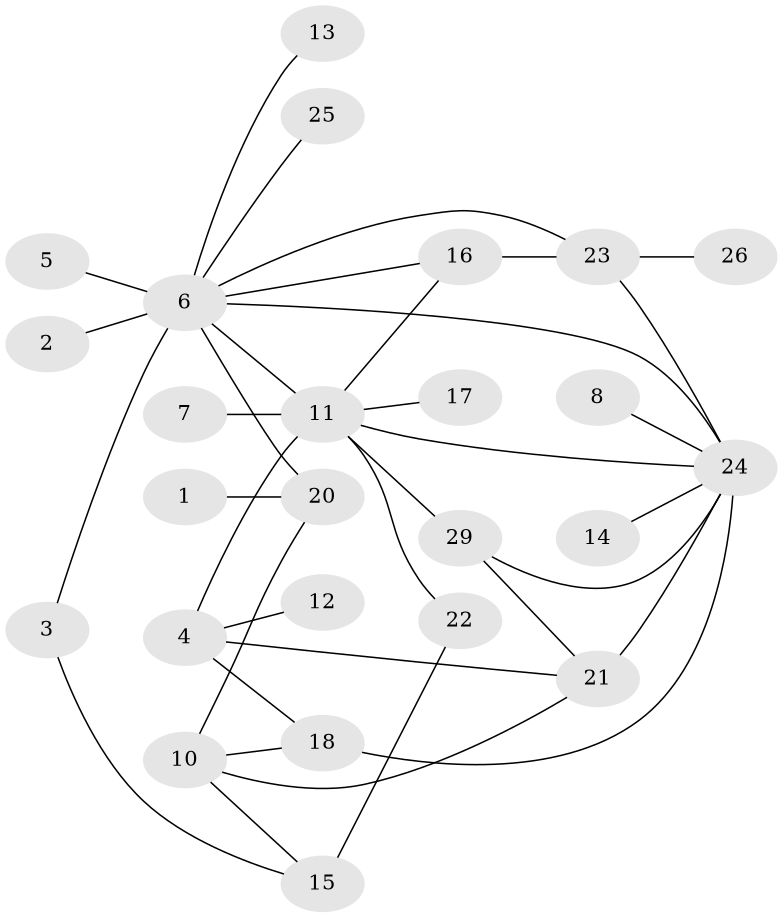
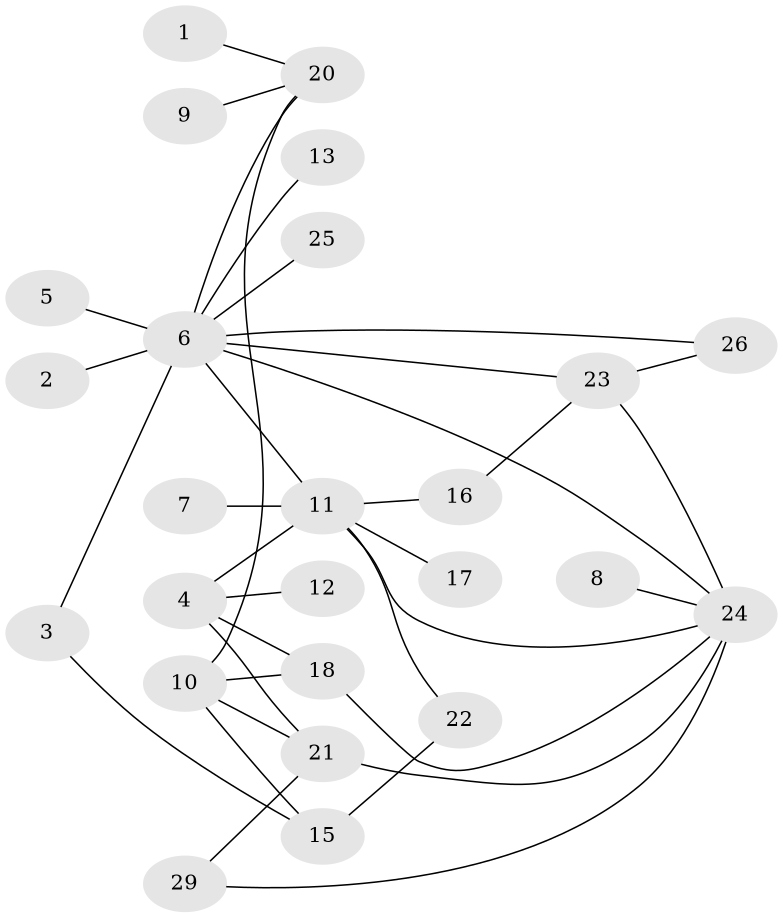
none -> (185, 116)
(323, 280) -> (460, 331)
(392, 476) -> none
(598, 538) -> none
